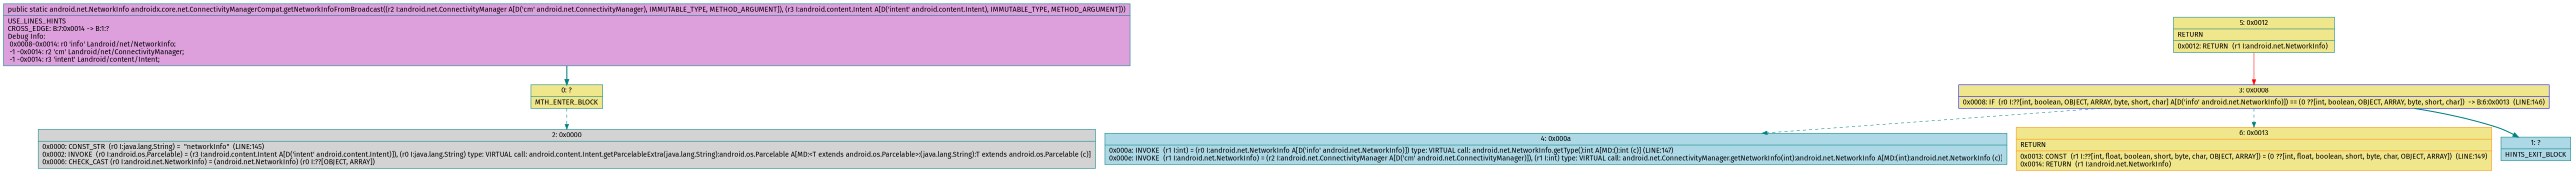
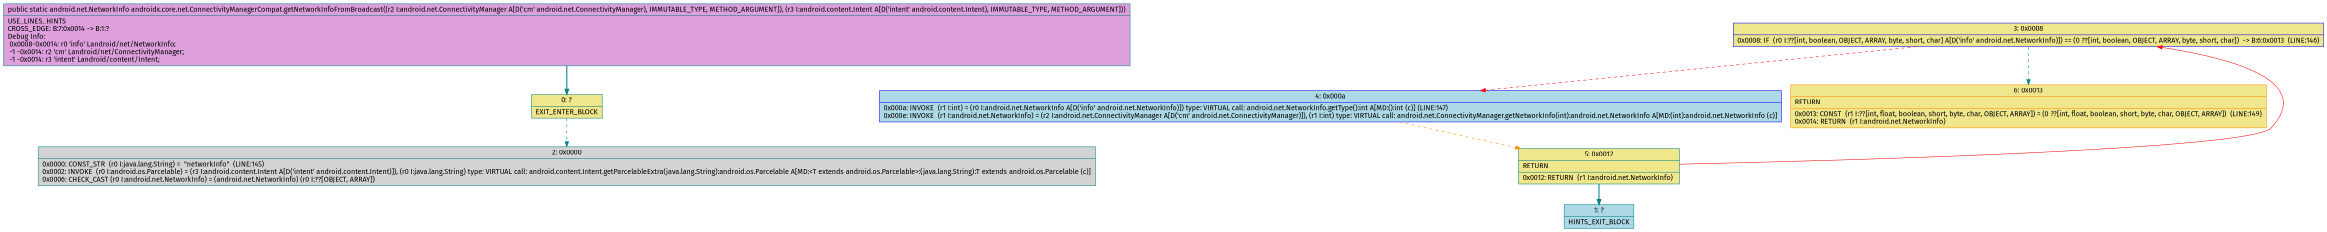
(567, 102) -> (567, 112)
(2465, 118) -> (1599, 192)
(1934, 121) -> (1701, 68)
none -> (1457, 135)
(1556, 149) -> (1330, 106)
